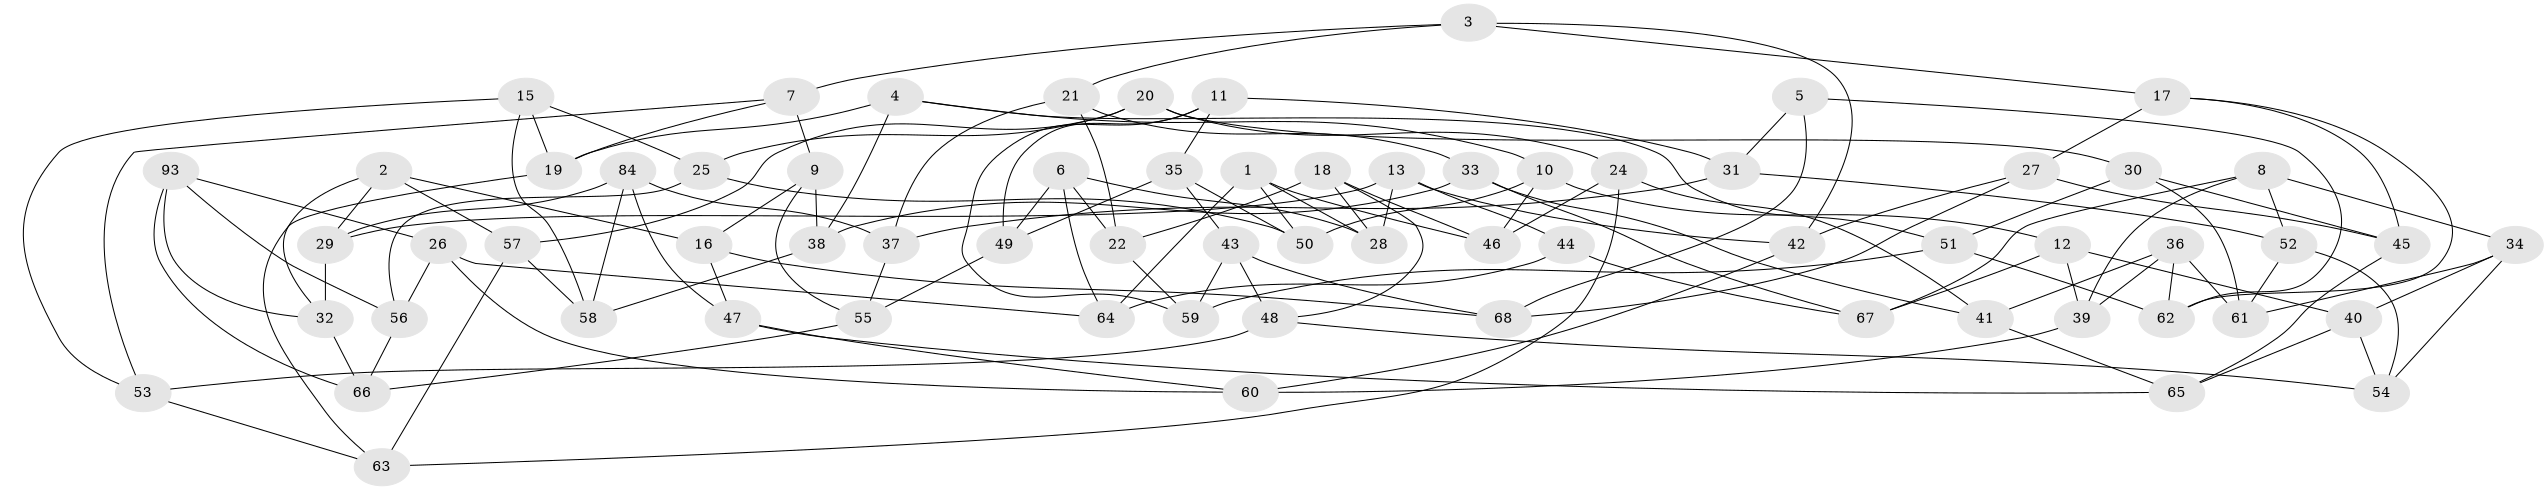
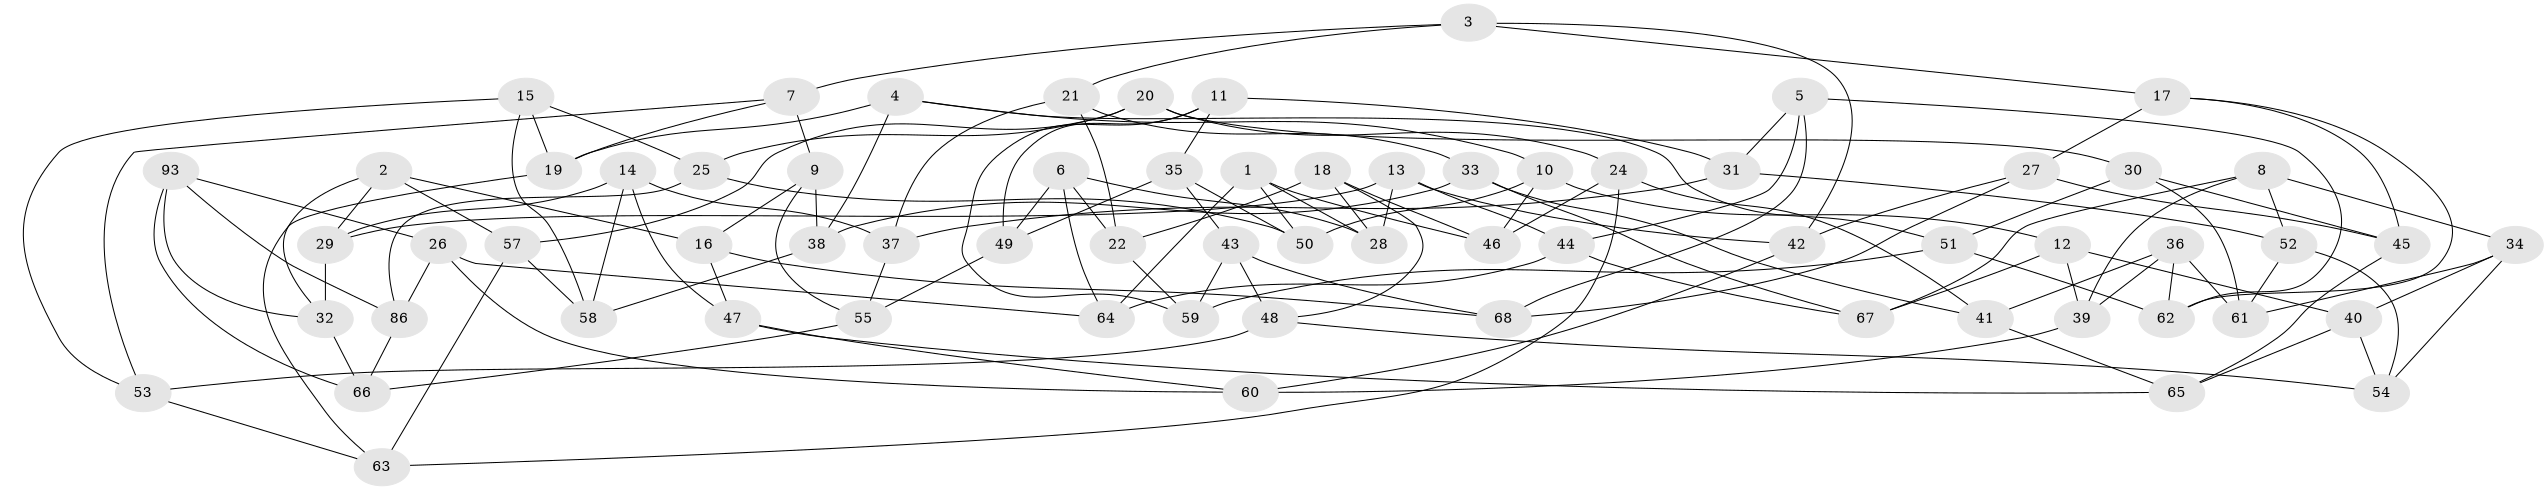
(628, 171) -> (628, 171)
none -> (1753, 197)
(400, 319) -> (400, 319)
